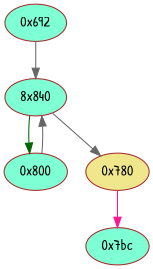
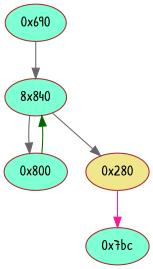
(36, 23) -> (36, 23)
(29, 129) -> (29, 129)
(43, 140) -> (43, 140)
(117, 172) -> (117, 172)
